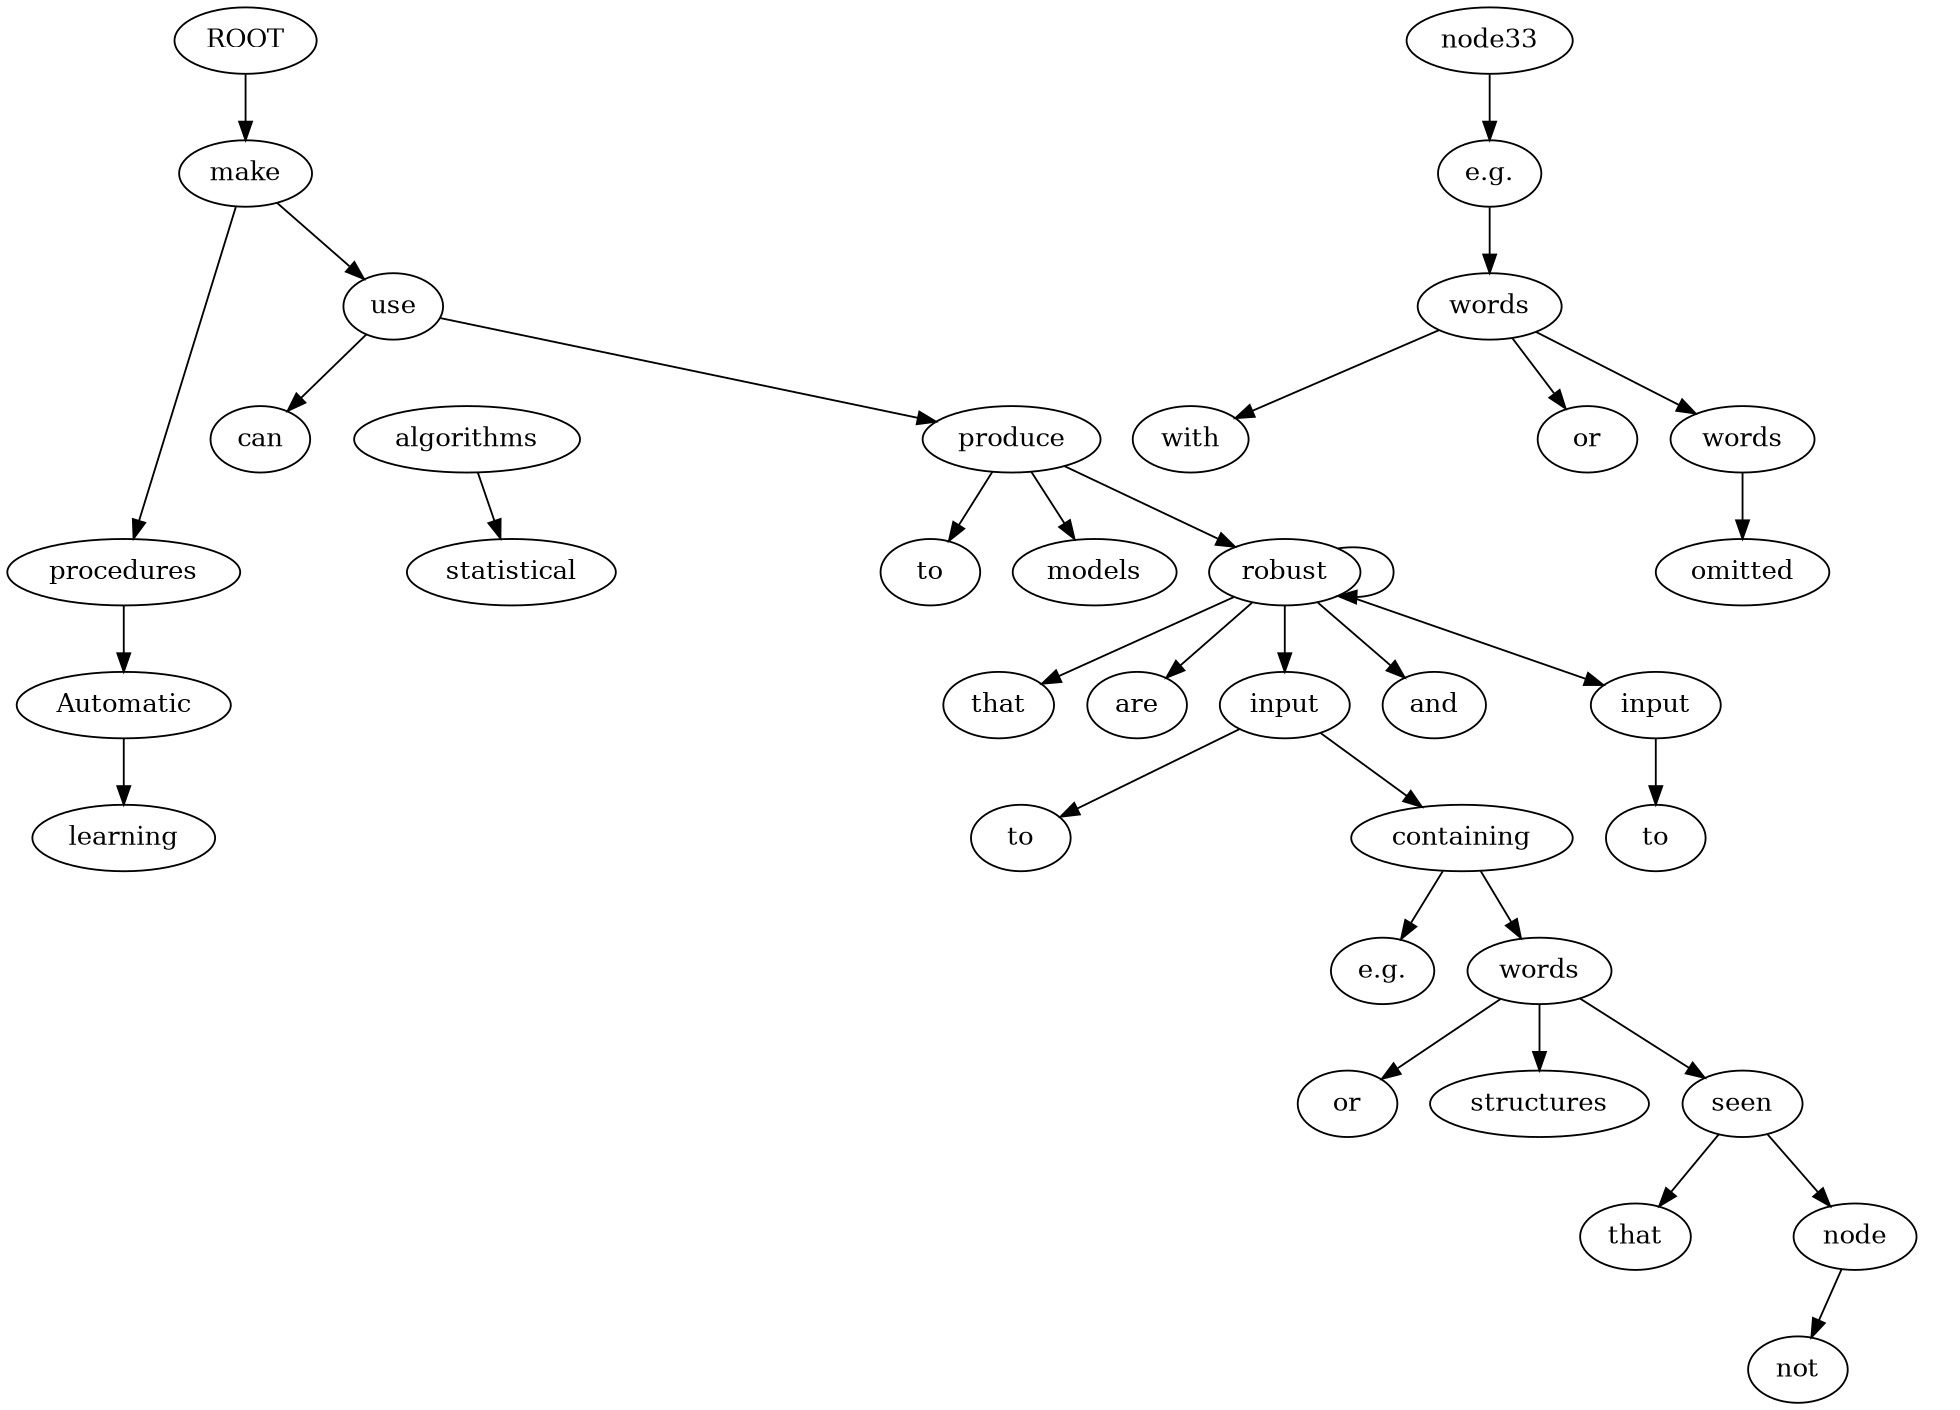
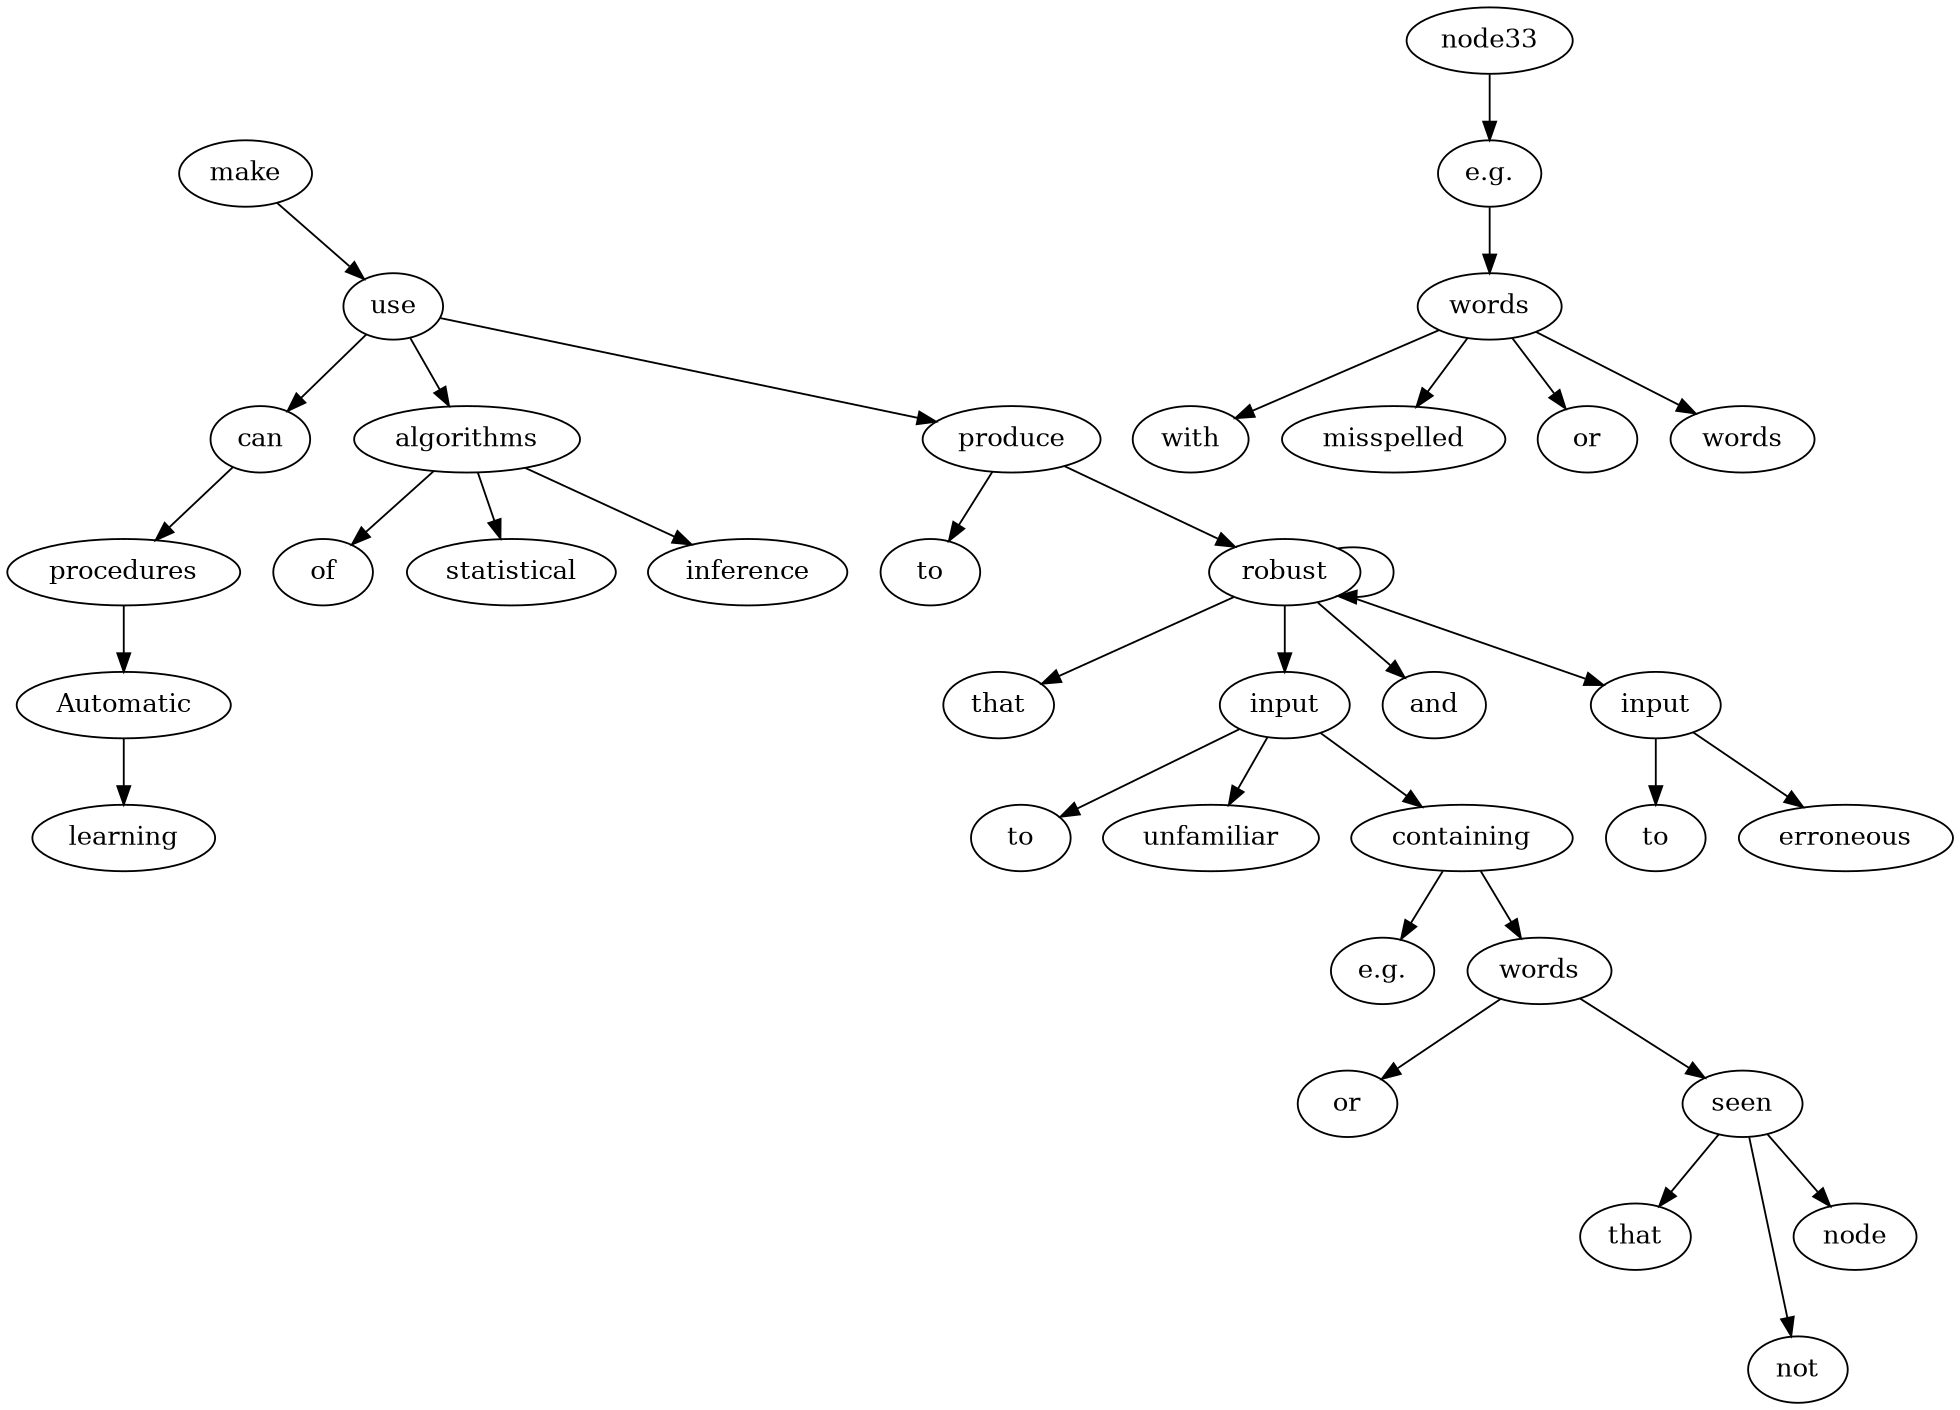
(246, 41) -> none
(187, 364) -> (201, 497)
none -> (425, 364)
none -> (1394, 439)
none -> (323, 572)
none -> (748, 572)
(1095, 572) -> none
(1743, 572) -> none
(1137, 705) -> none
none -> (1211, 838)
none -> (1846, 838)
(1539, 1104) -> none
(1830, 1295) -> (1768, 1228)
